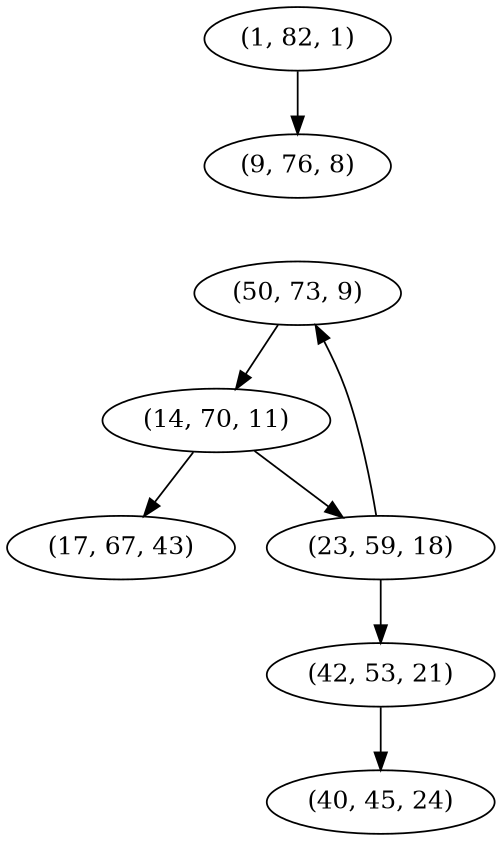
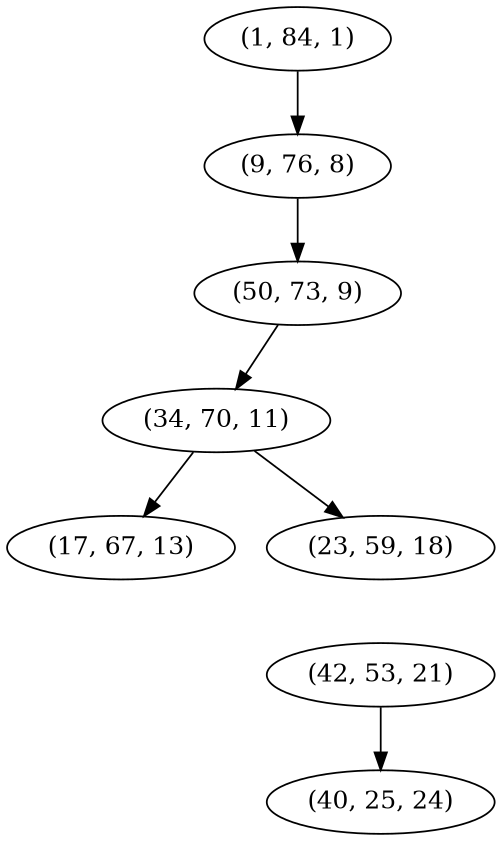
(298, 39) -> (298, 39)
(216, 420) -> (216, 420)
(357, 426) -> (298, 221)
(121, 548) -> (121, 548)
(381, 603) -> none
(381, 802) -> (381, 802)
